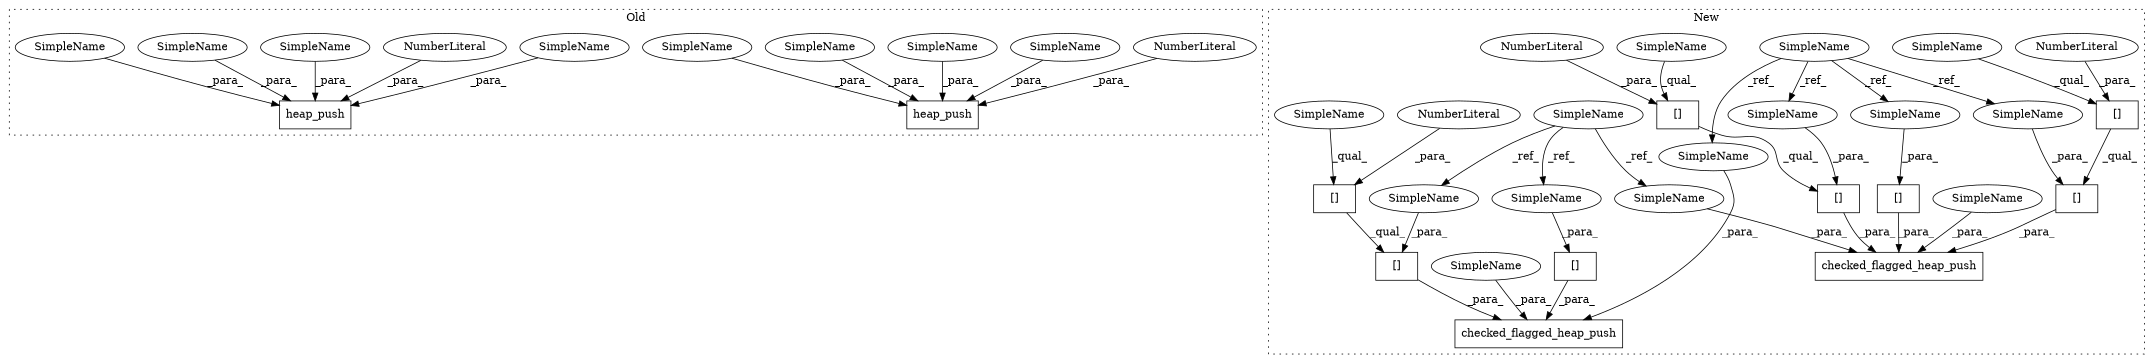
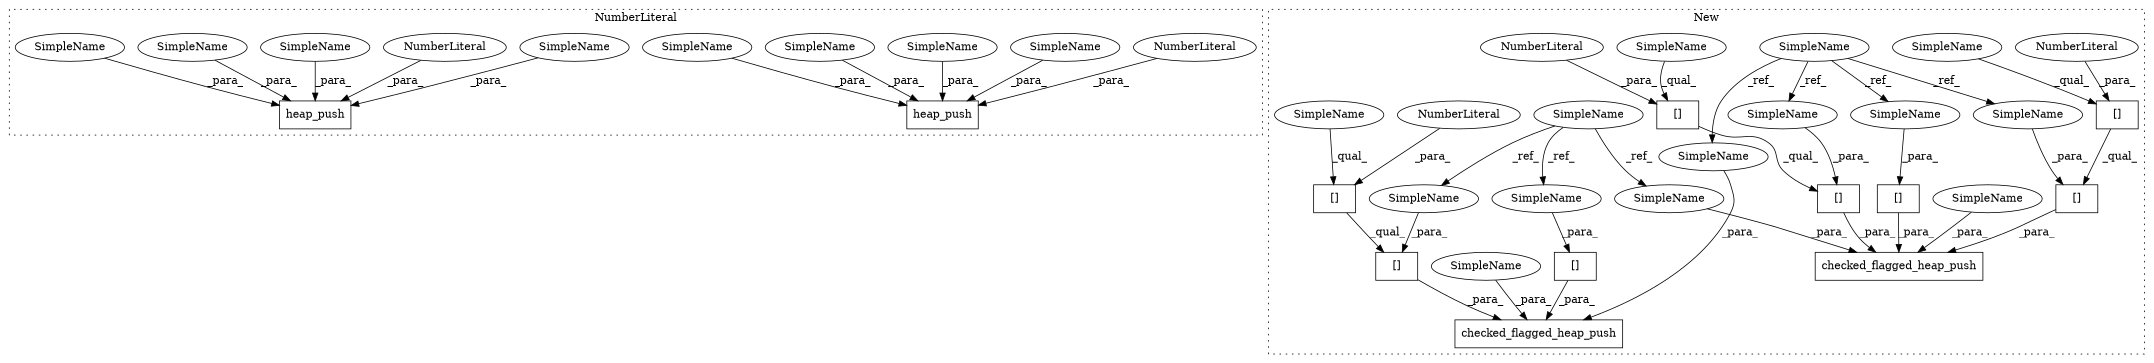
(636, 18) -> (636, 18)
